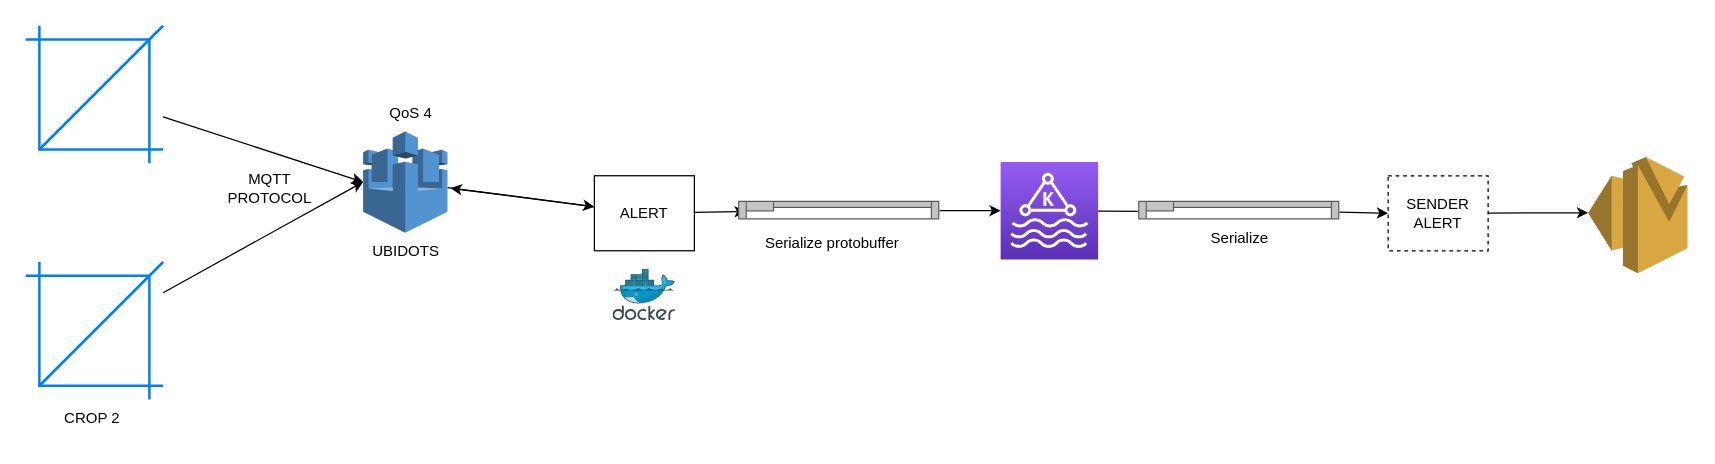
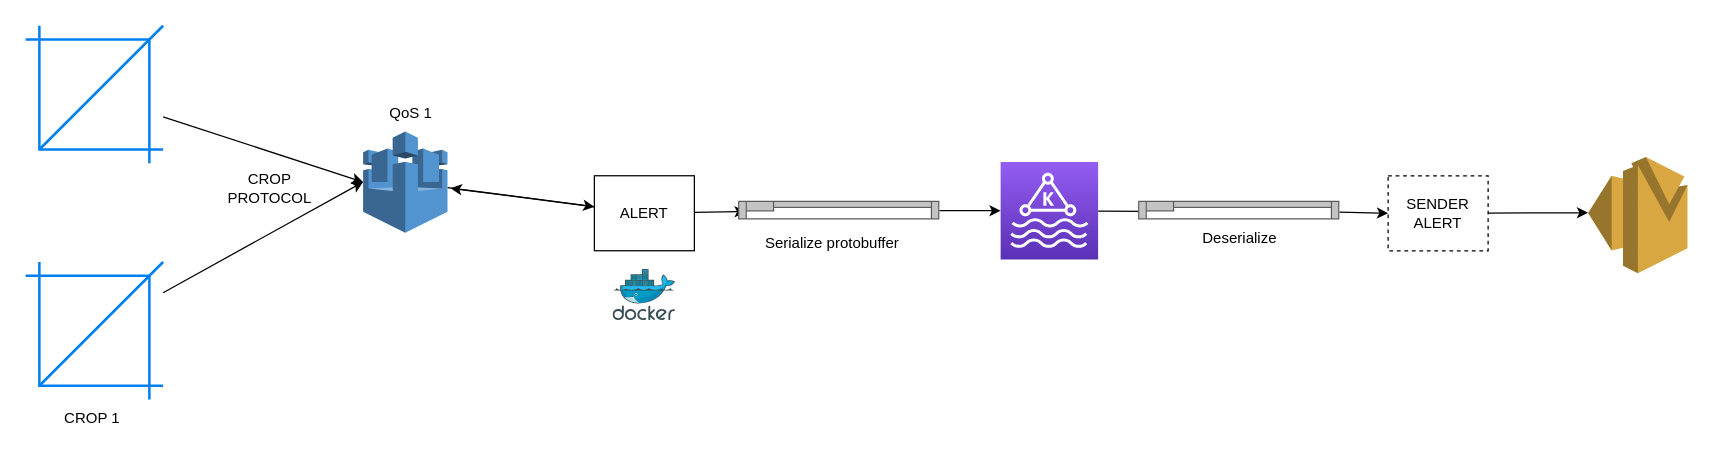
(411, 113) -> (411, 113)
(270, 188) -> (270, 188)
(1240, 238) -> (1240, 238)
(405, 251) -> none
(93, 418) -> (93, 418)
